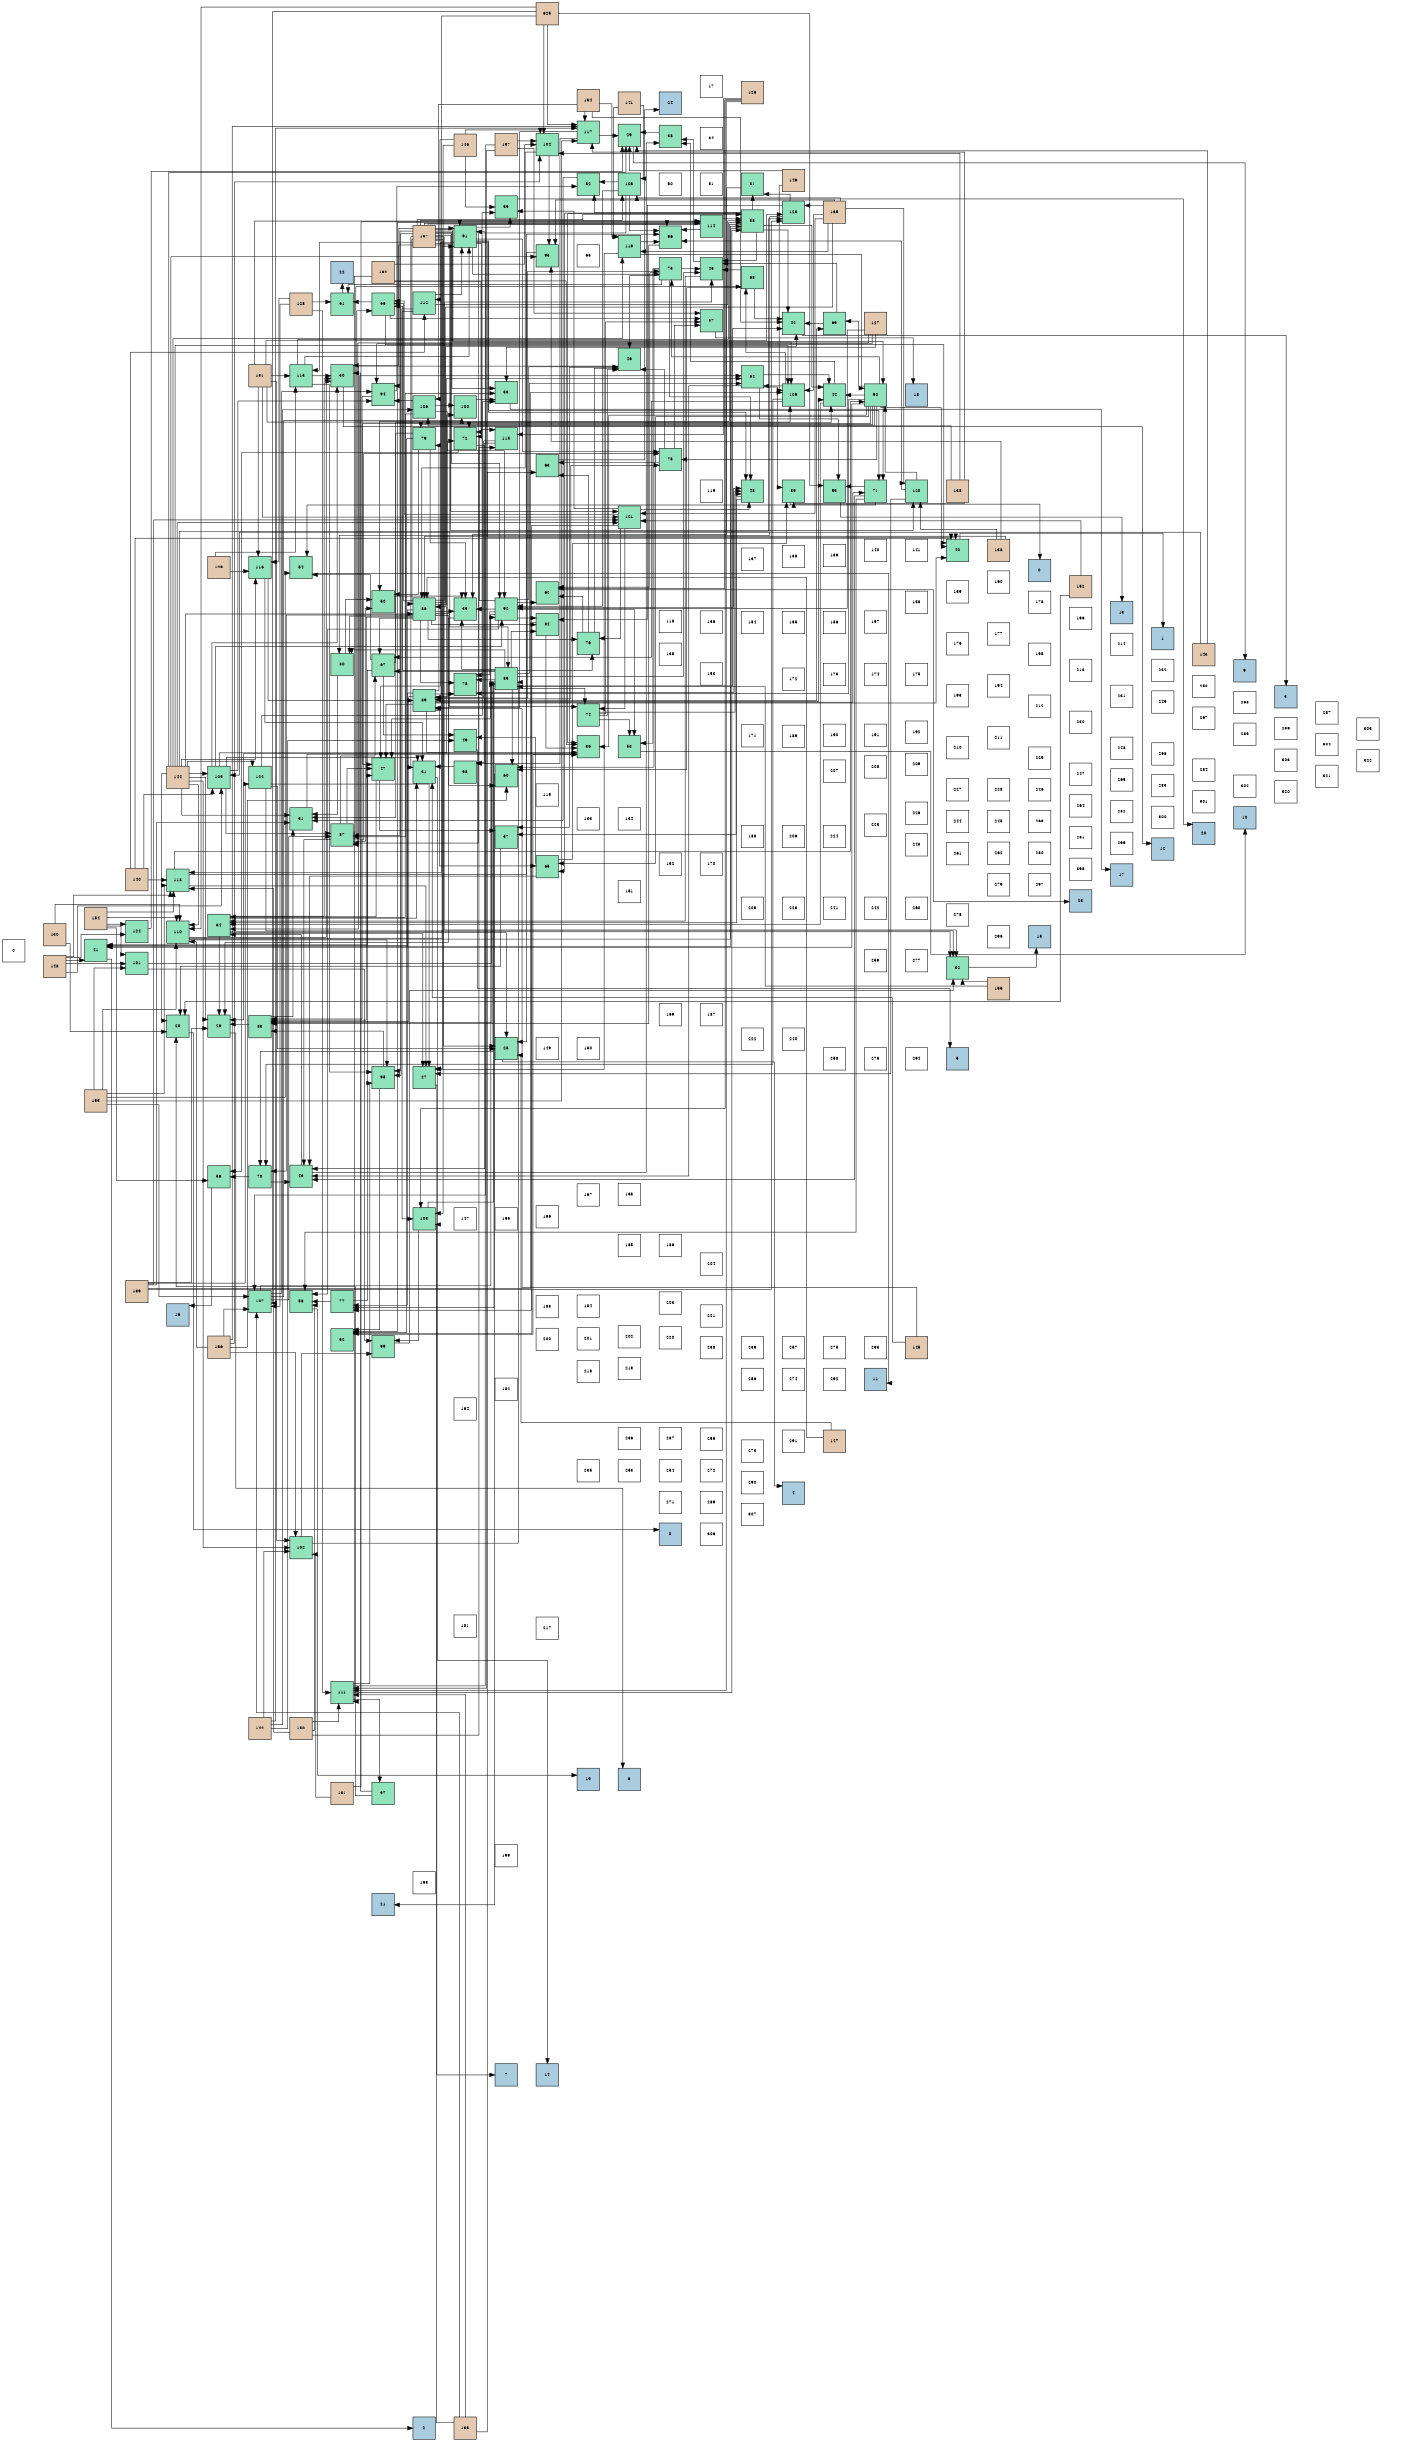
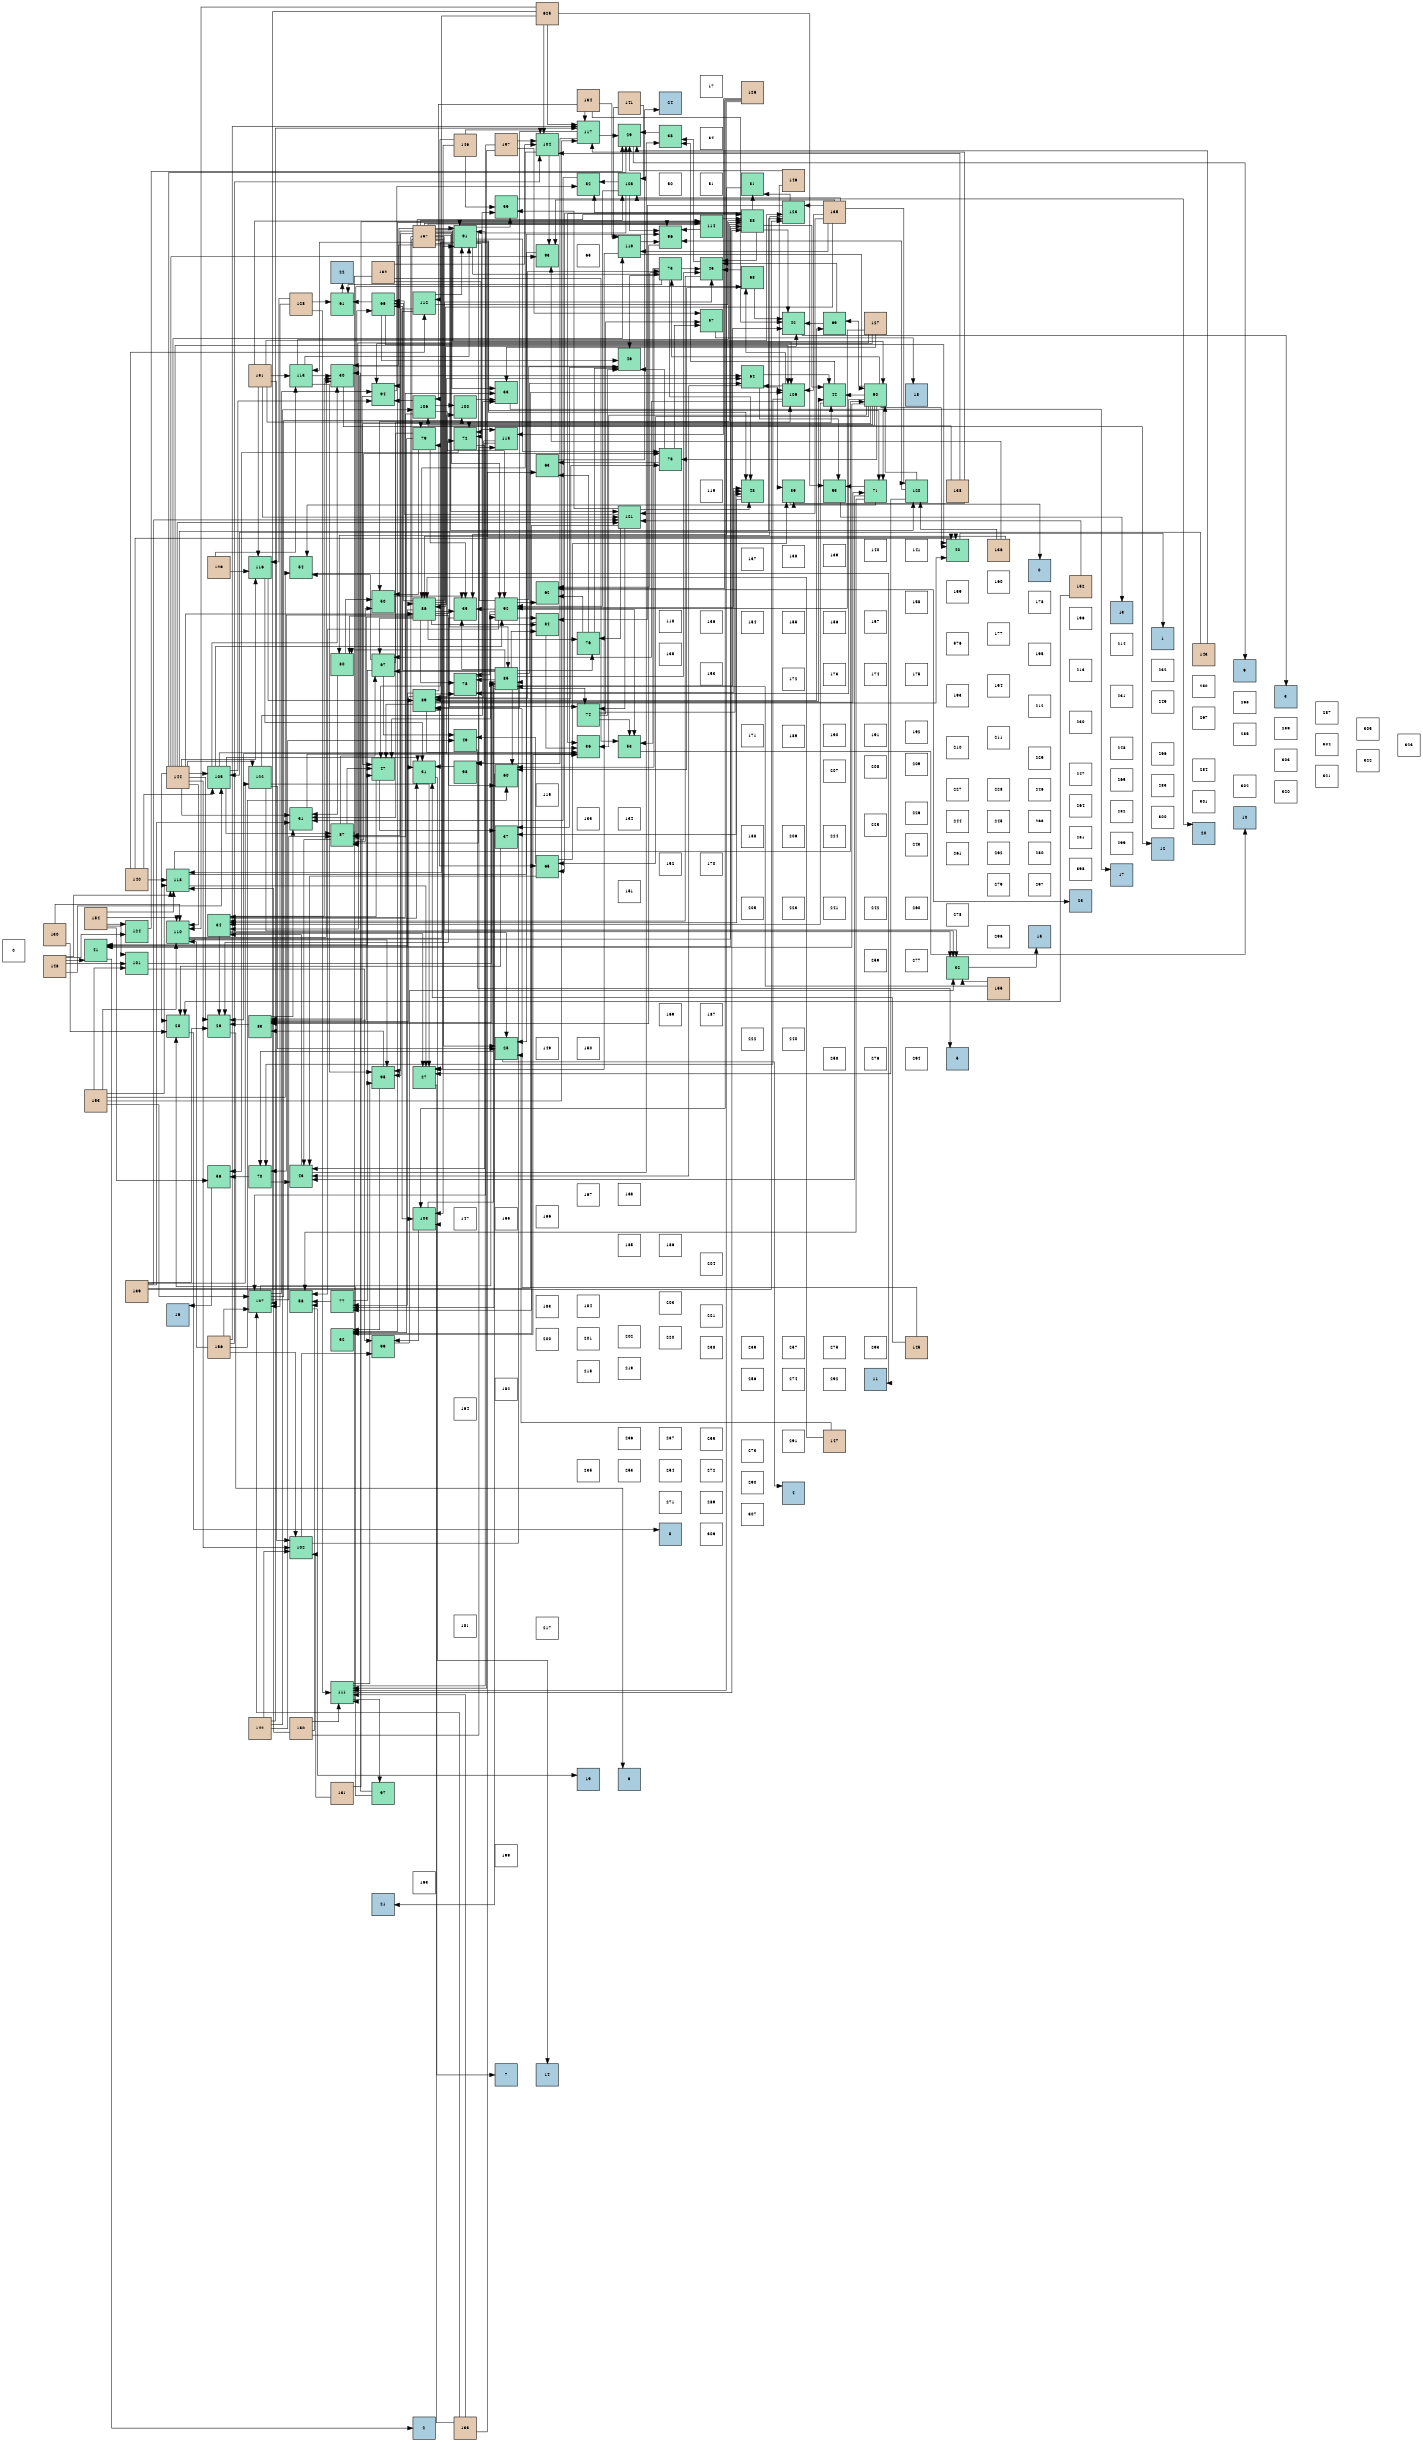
(555, 281) -> (599, 279)
(541, 319) -> (474, 360)
(958, 644) -> (958, 644)
none -> (1409, 745)
